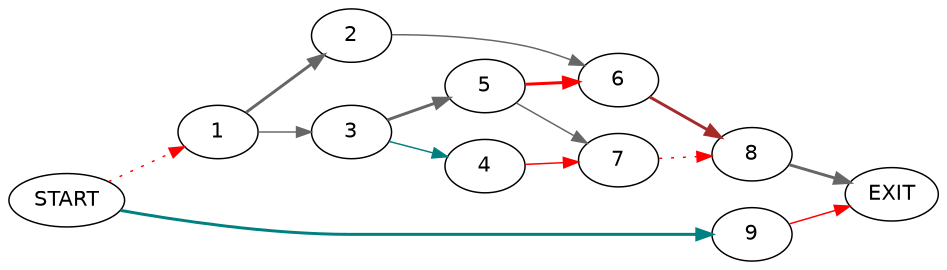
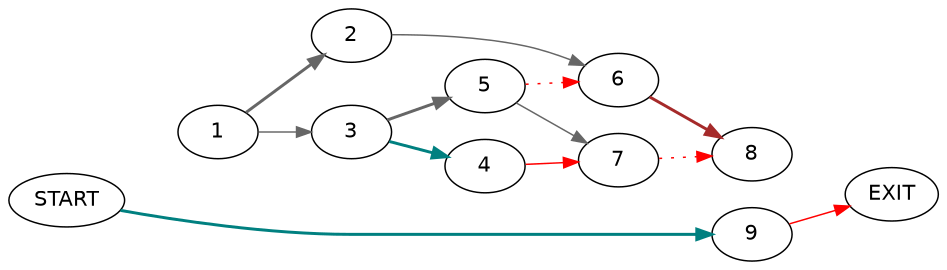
(545, 83) -> (545, 83)
(411, 147) -> (411, 147)
(140, 167) -> none
(812, 172) -> none
